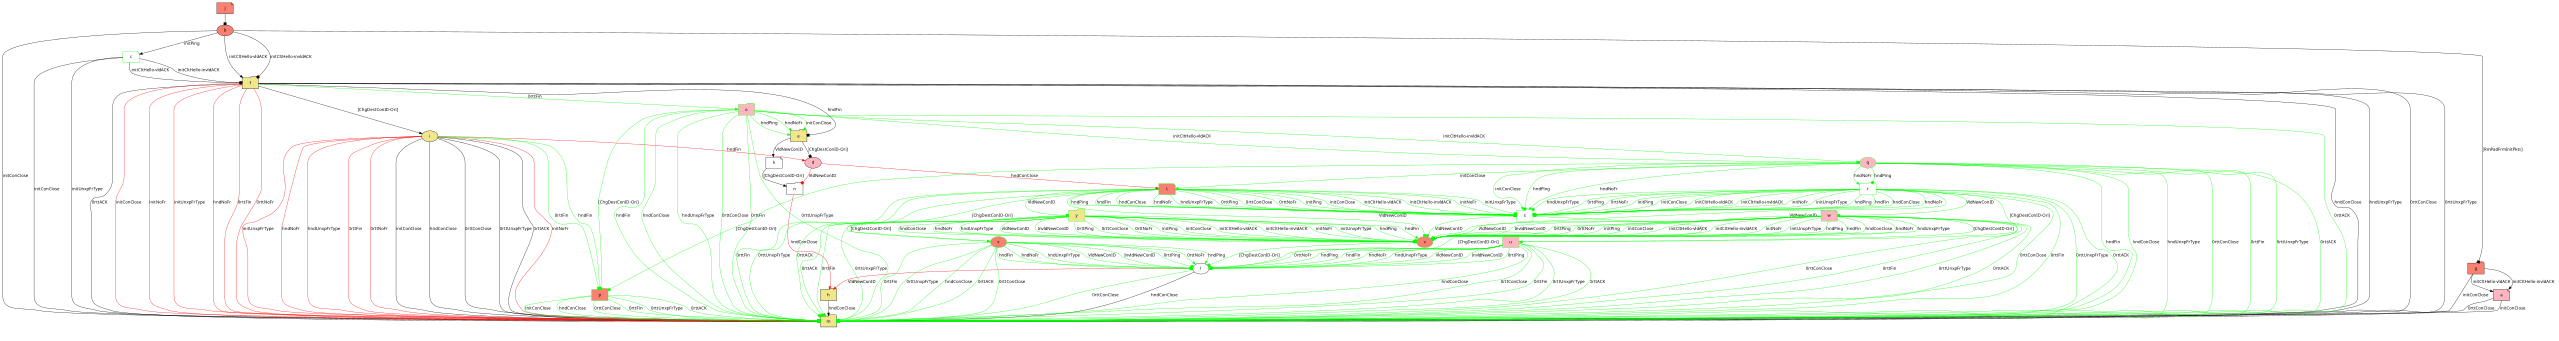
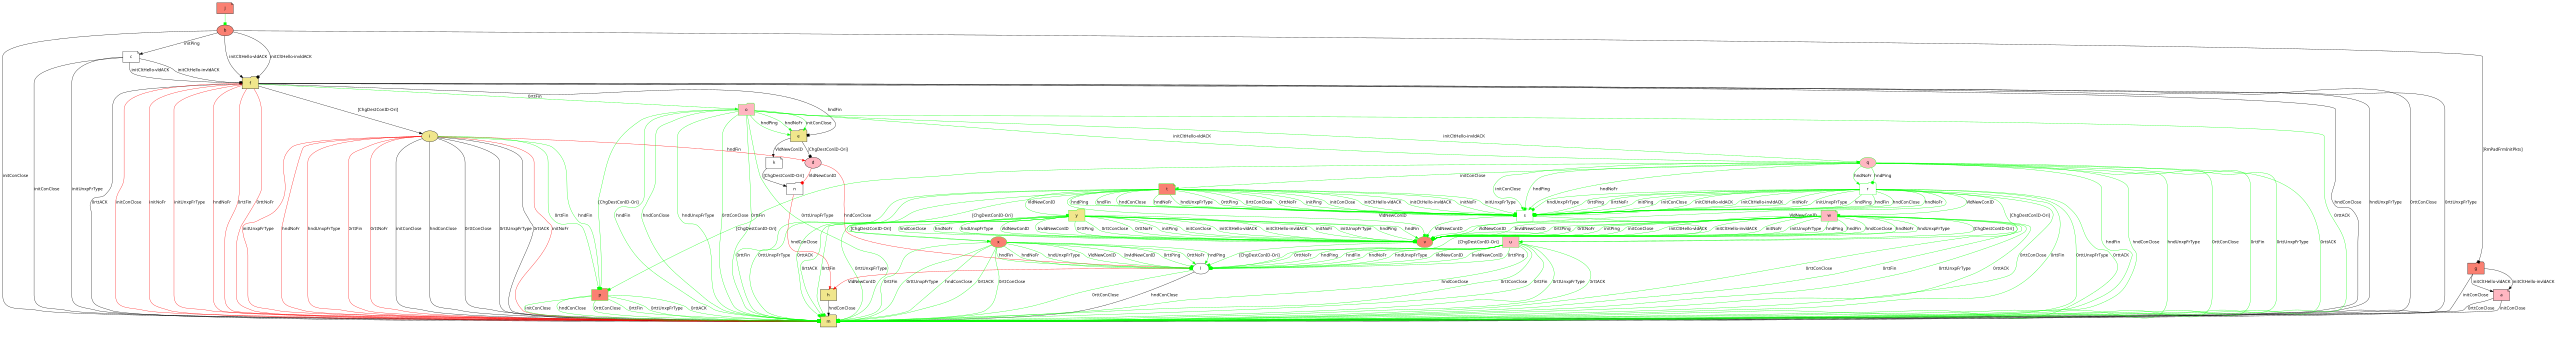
(225, 18) -> (225, 18)
(131, 57) -> (131, 57)
(988, 176) -> (976, 256)
